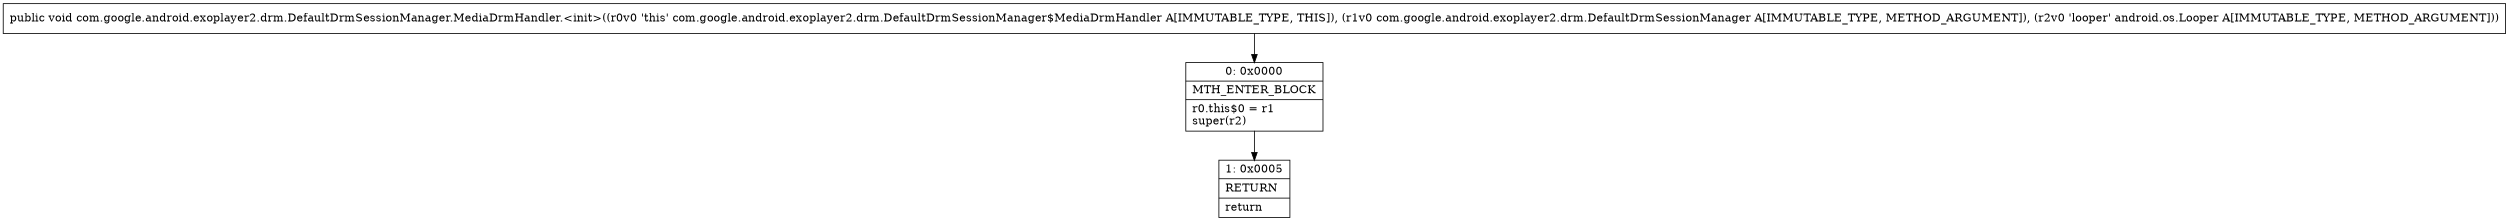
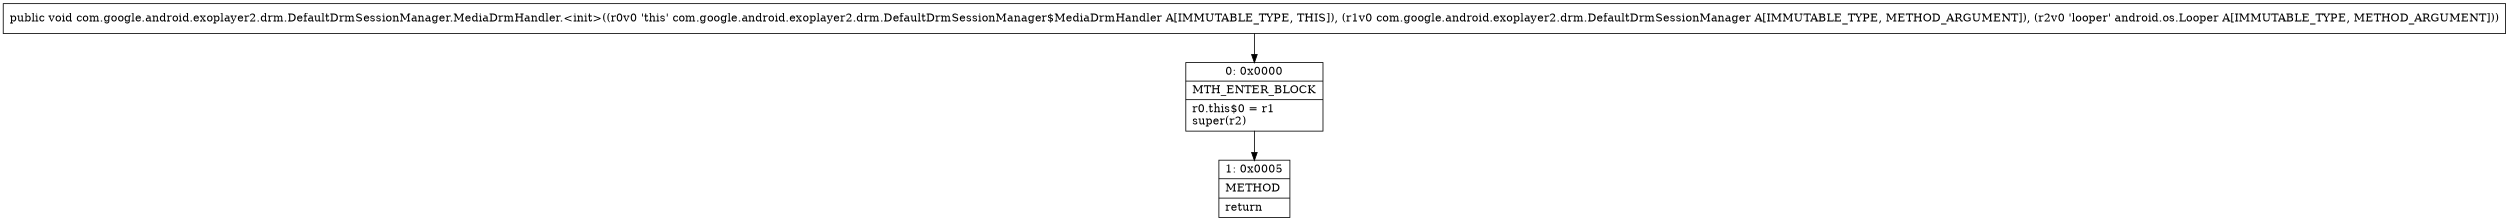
(1252, 188) -> (1253, 188)
